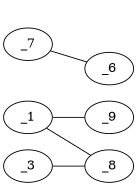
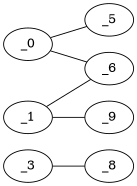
none -> (109, 20)
(28, 44) -> (28, 44)
(69, 142) -> (69, 93)
